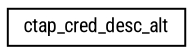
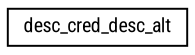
(97, 27) -> (98, 27)
